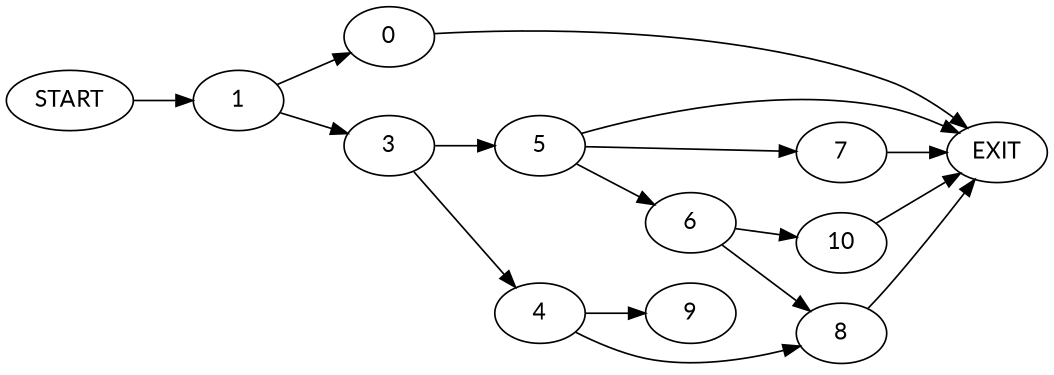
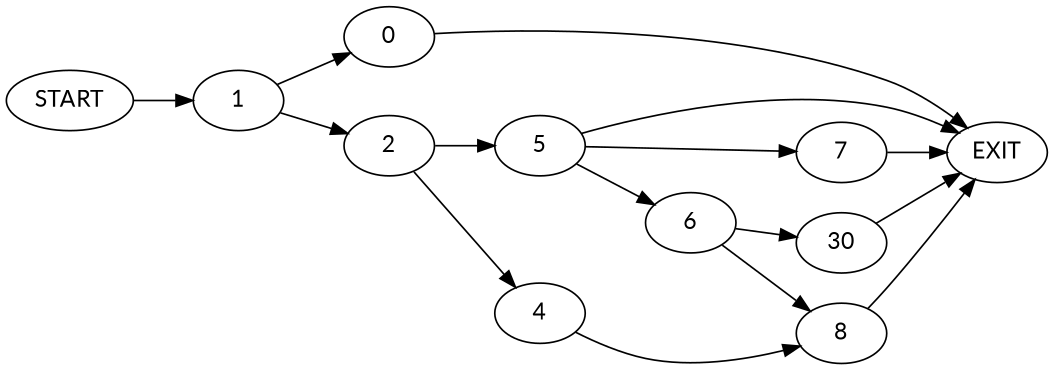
(389, 146) -> (389, 146)
(842, 243) -> (842, 243)
(691, 313) -> none
